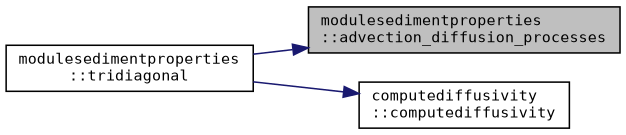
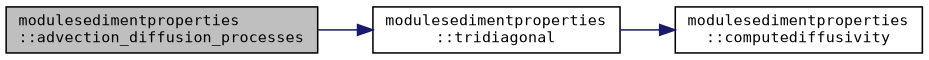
(273, 52) -> (338, 30)
(464, 105) -> (799, 30)
